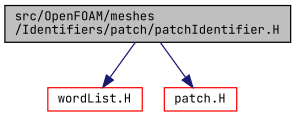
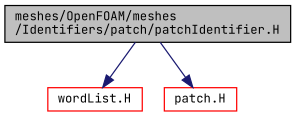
(148, 24) -> (148, 24)
